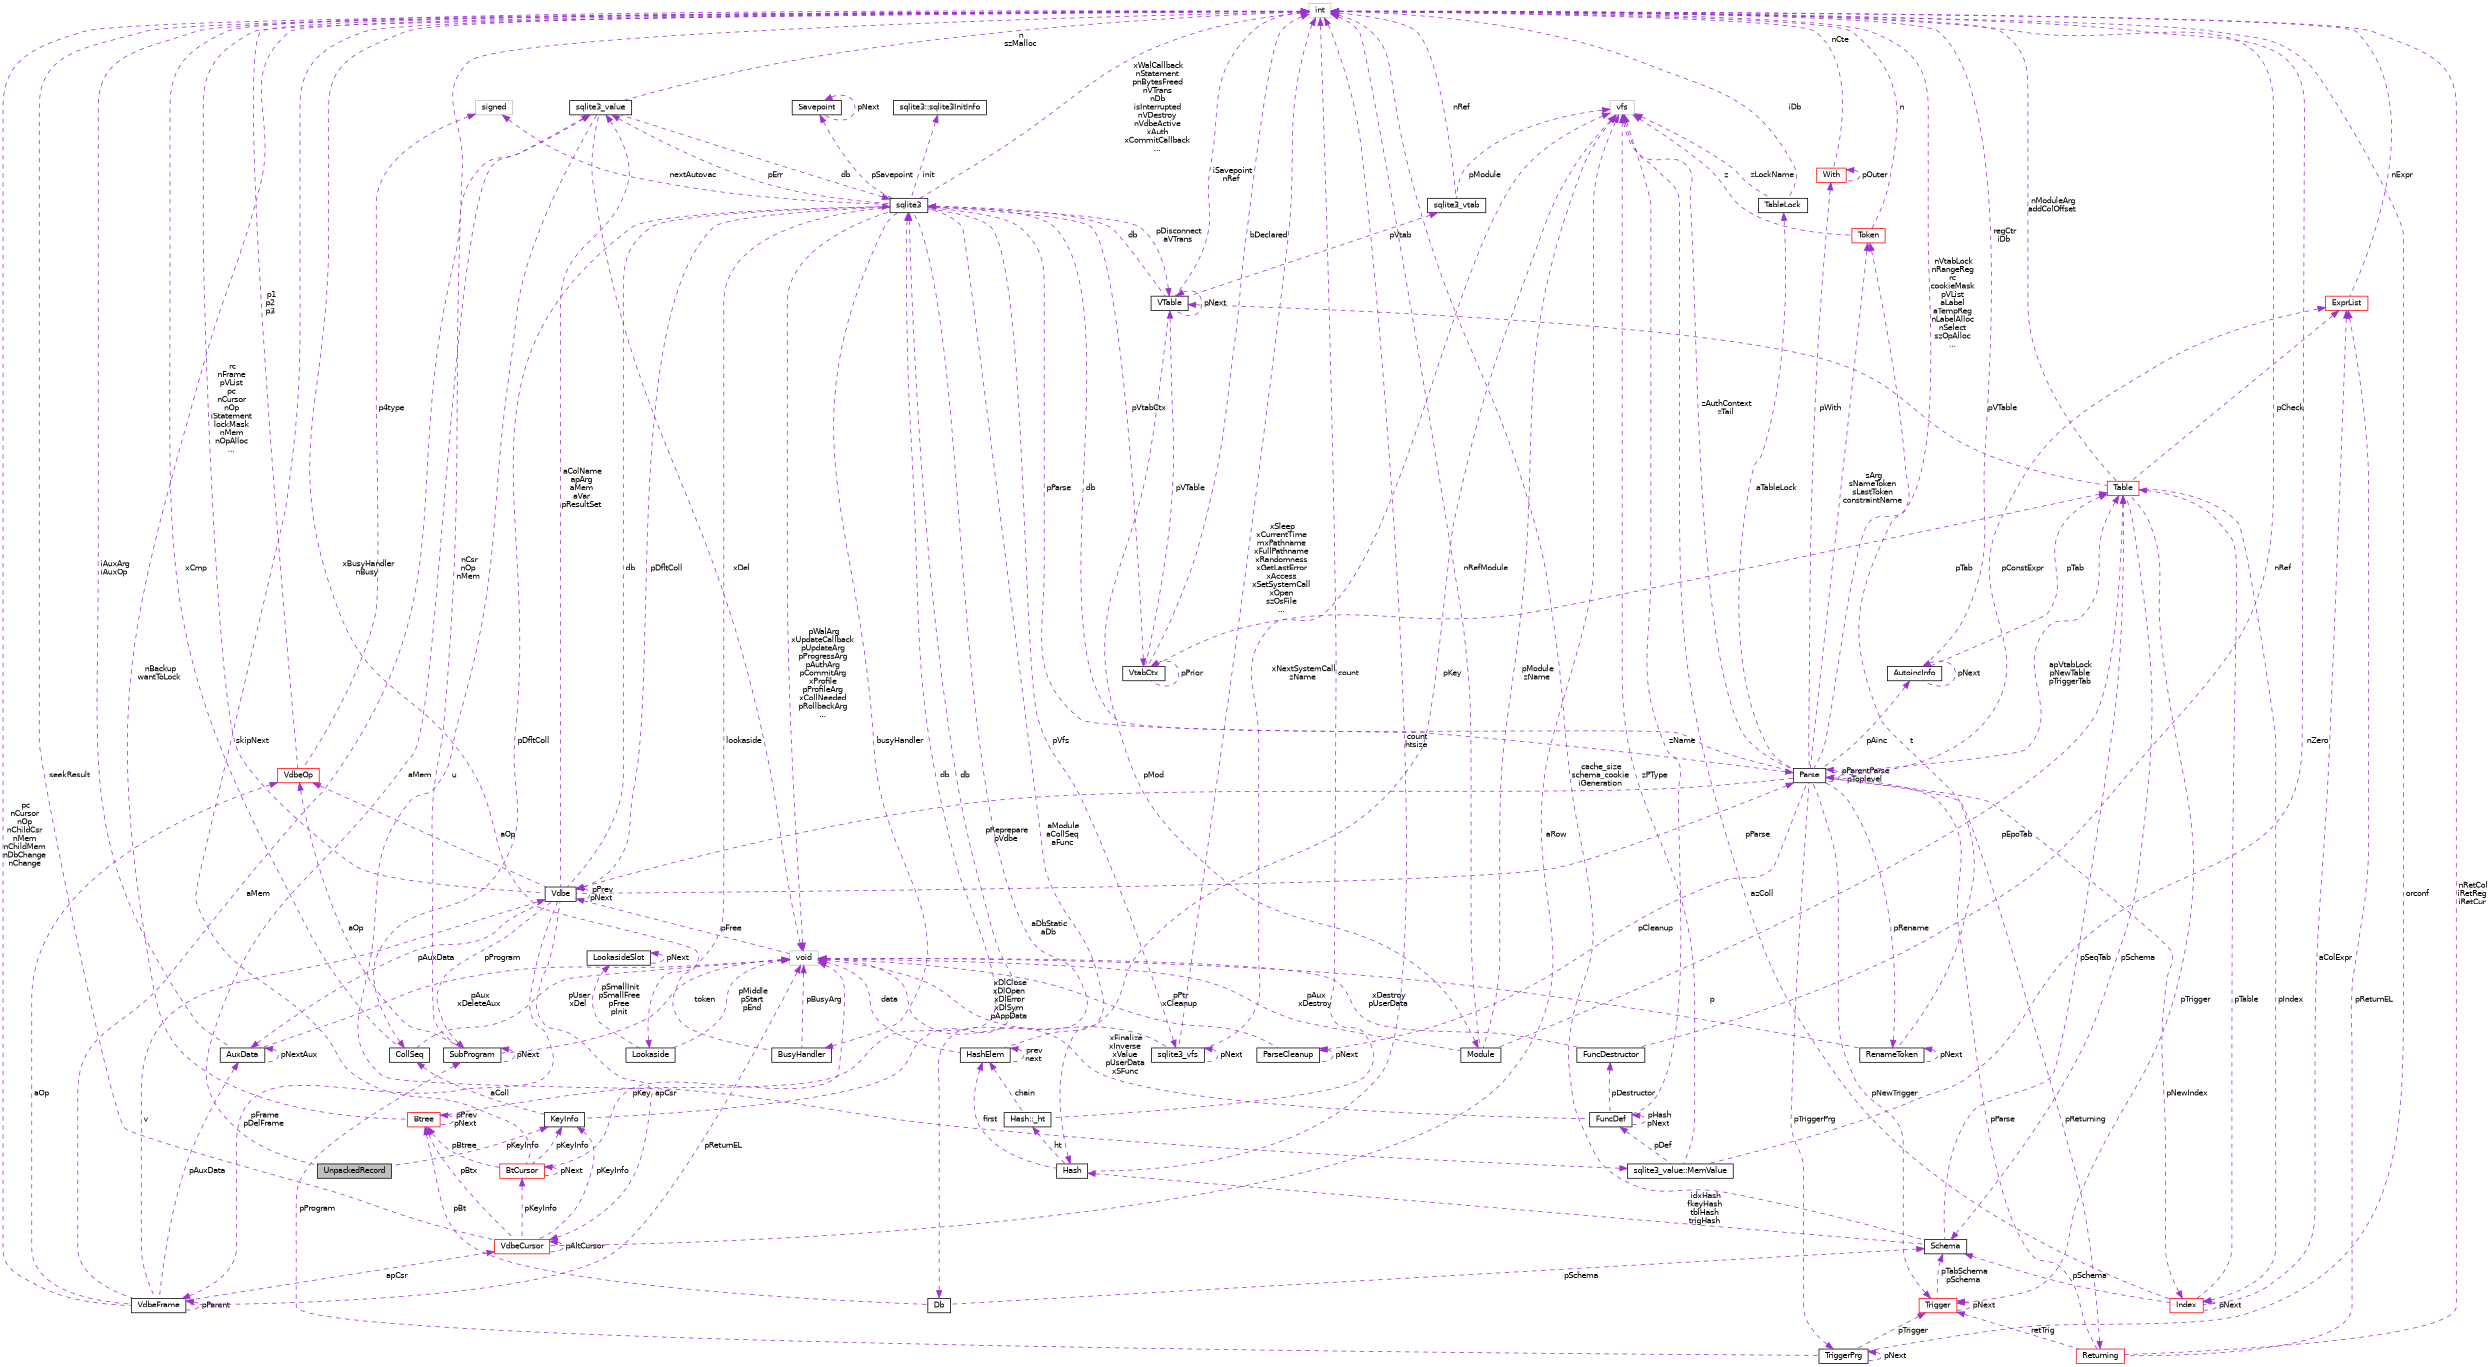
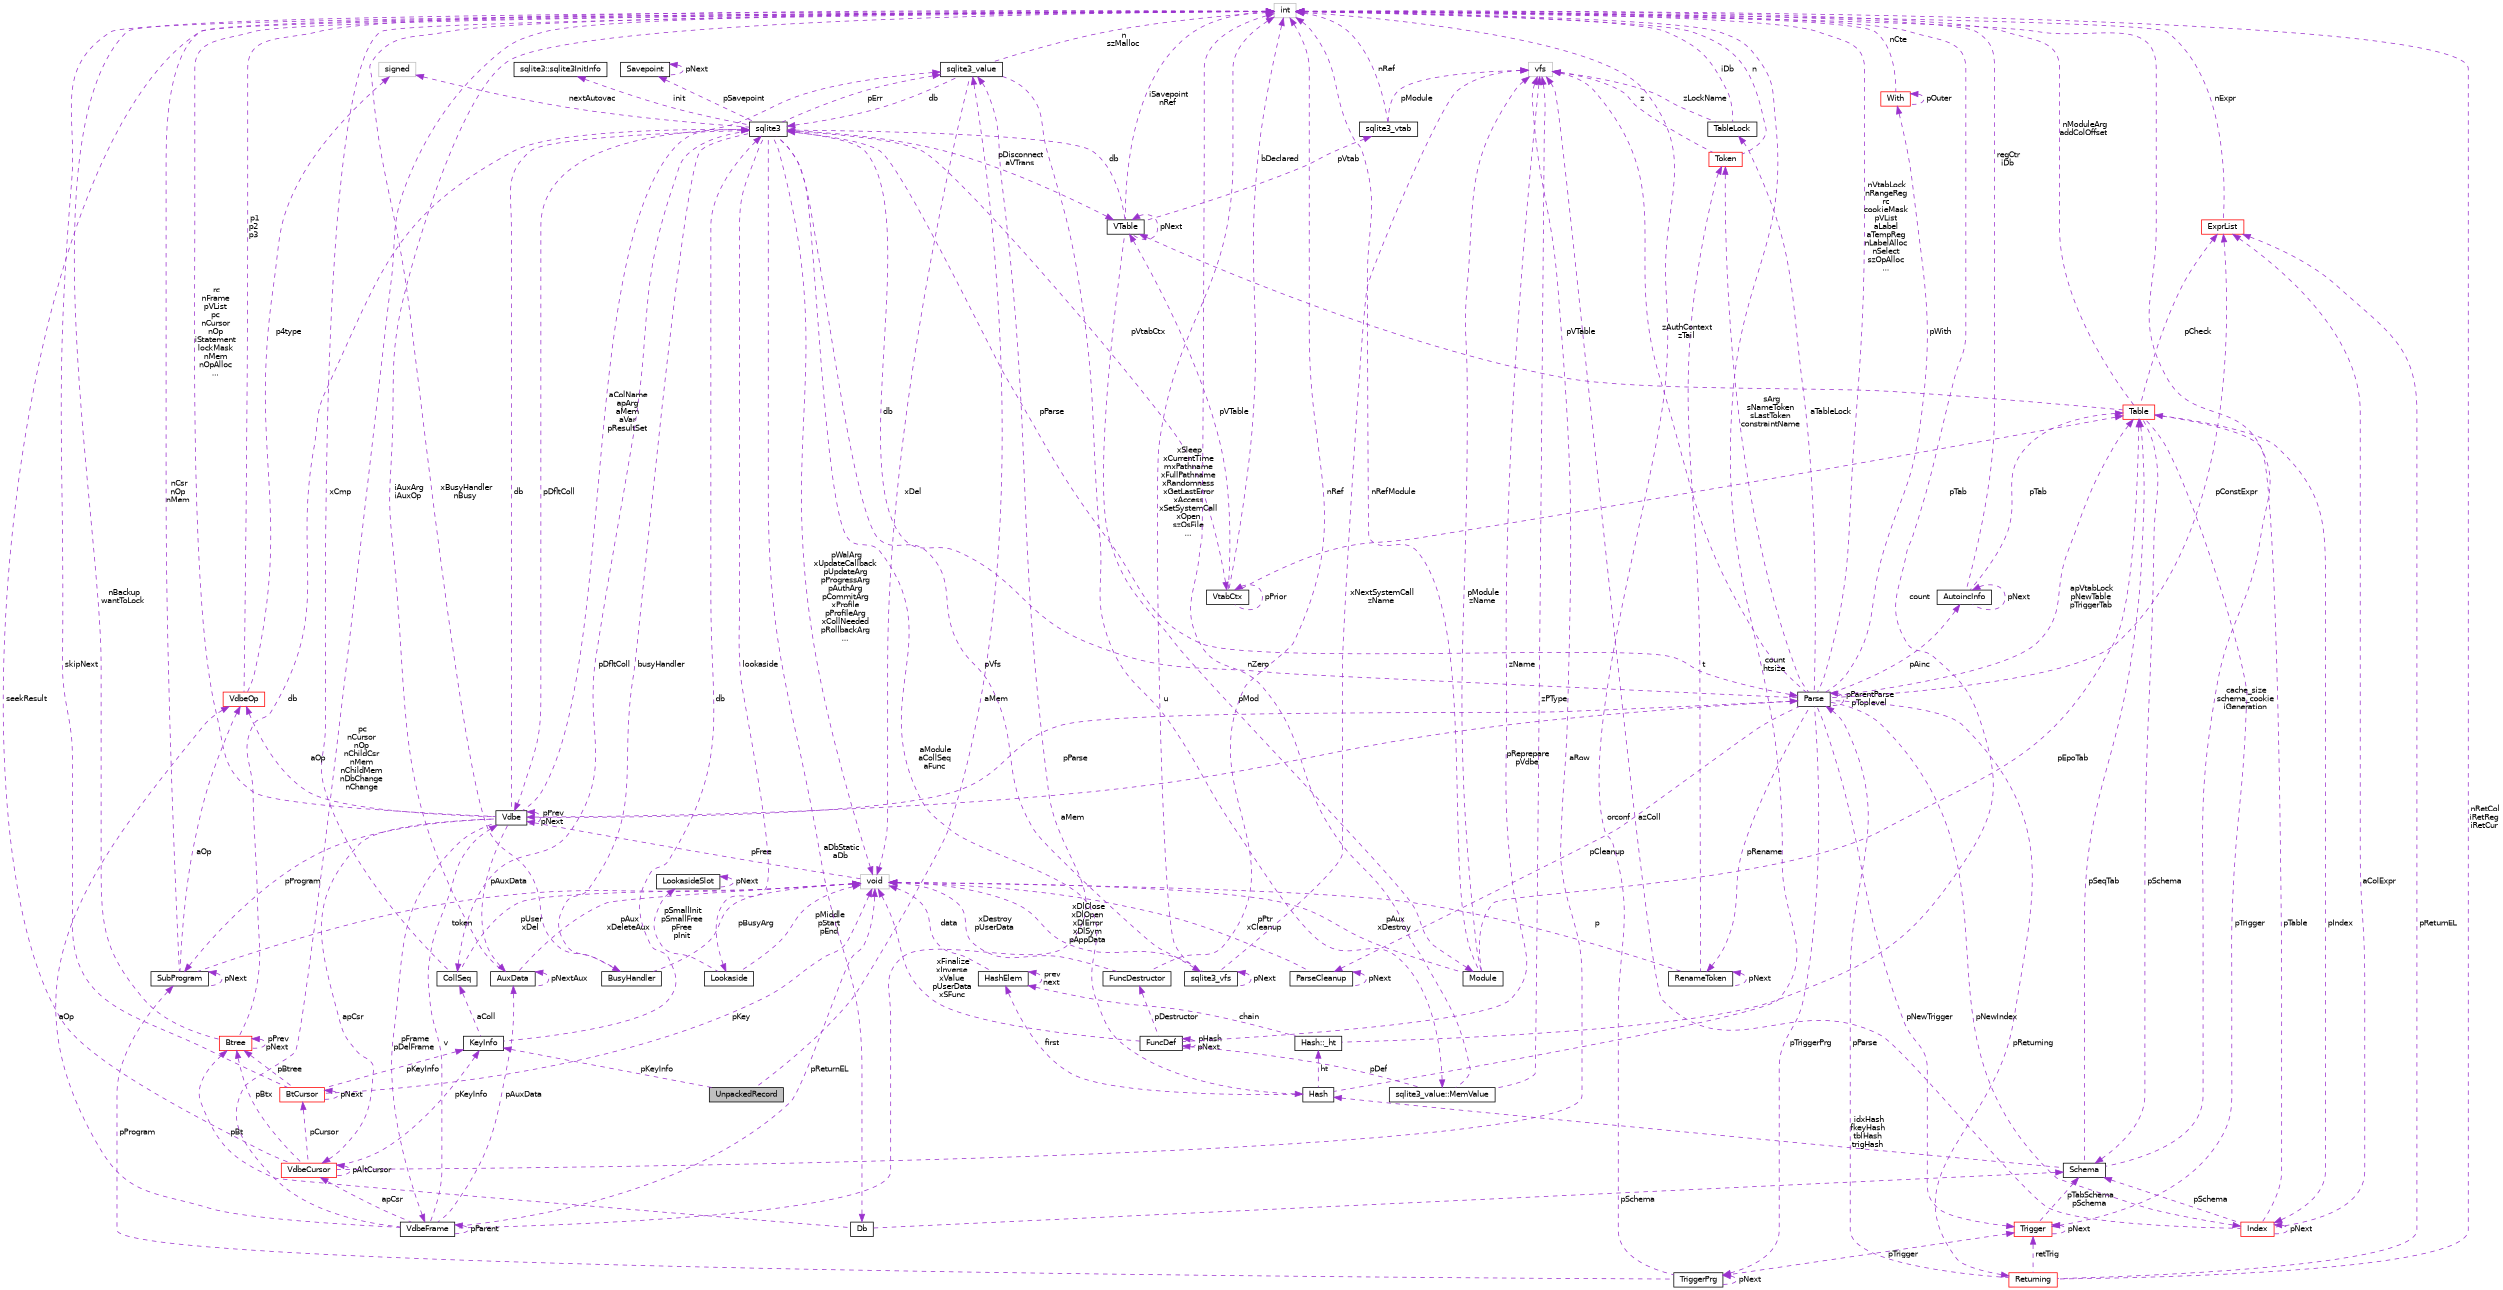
(1099, 79) -> none
(1434, 686) -> none
(539, 1209) -> (323, 1133)
